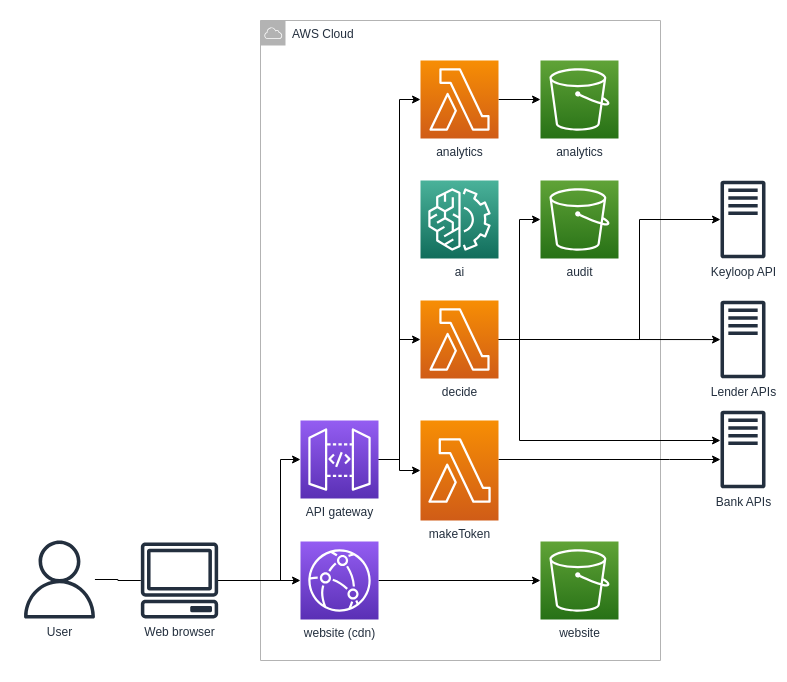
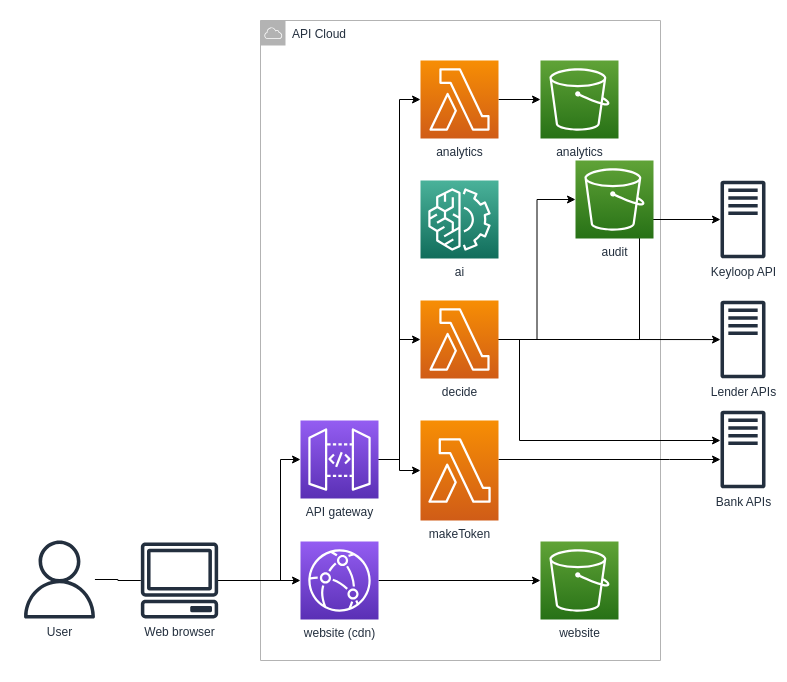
(320, 35) -> (320, 35)
(580, 220) -> (615, 200)
